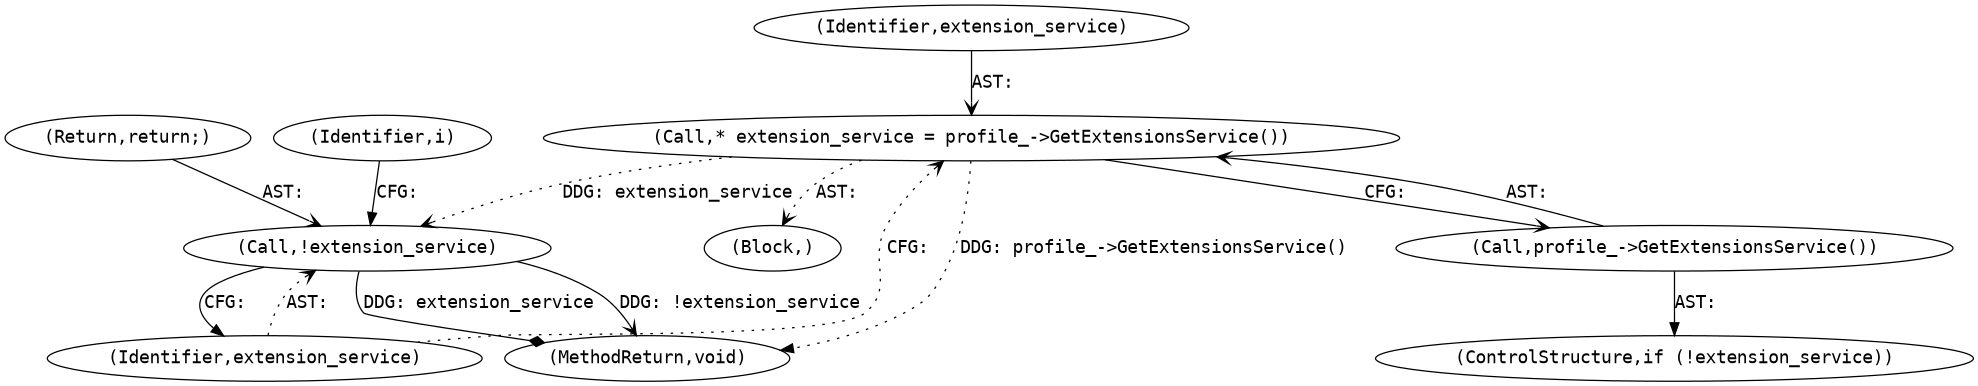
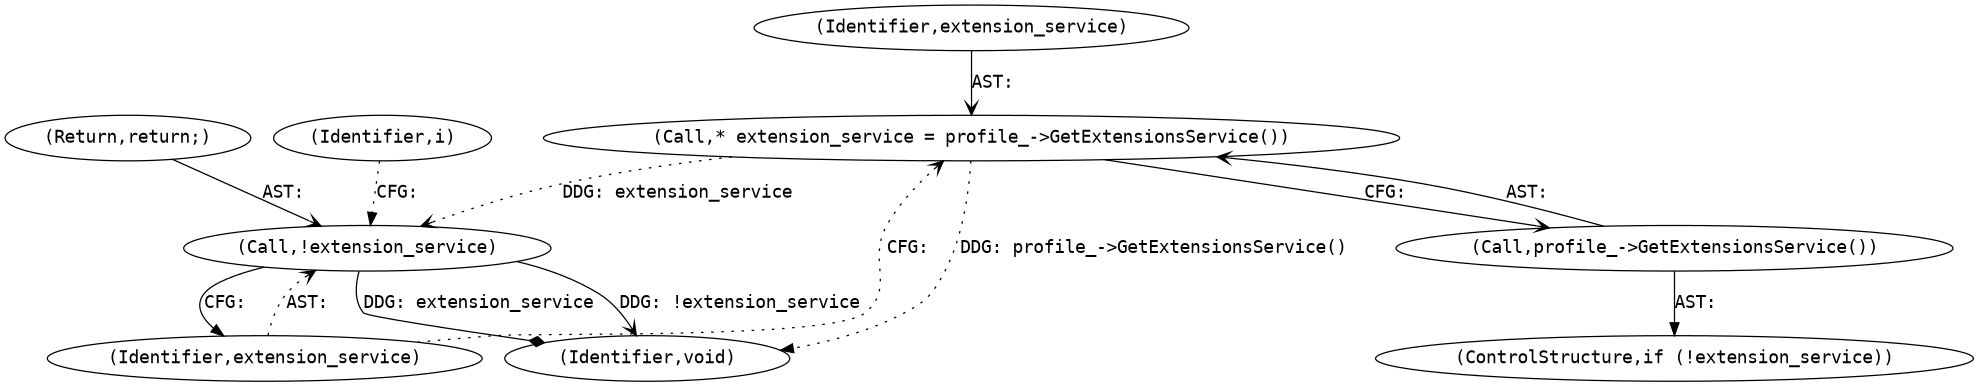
(376, 187) -> (376, 187)
(773, 248) -> none
(647, 358) -> (647, 358)
